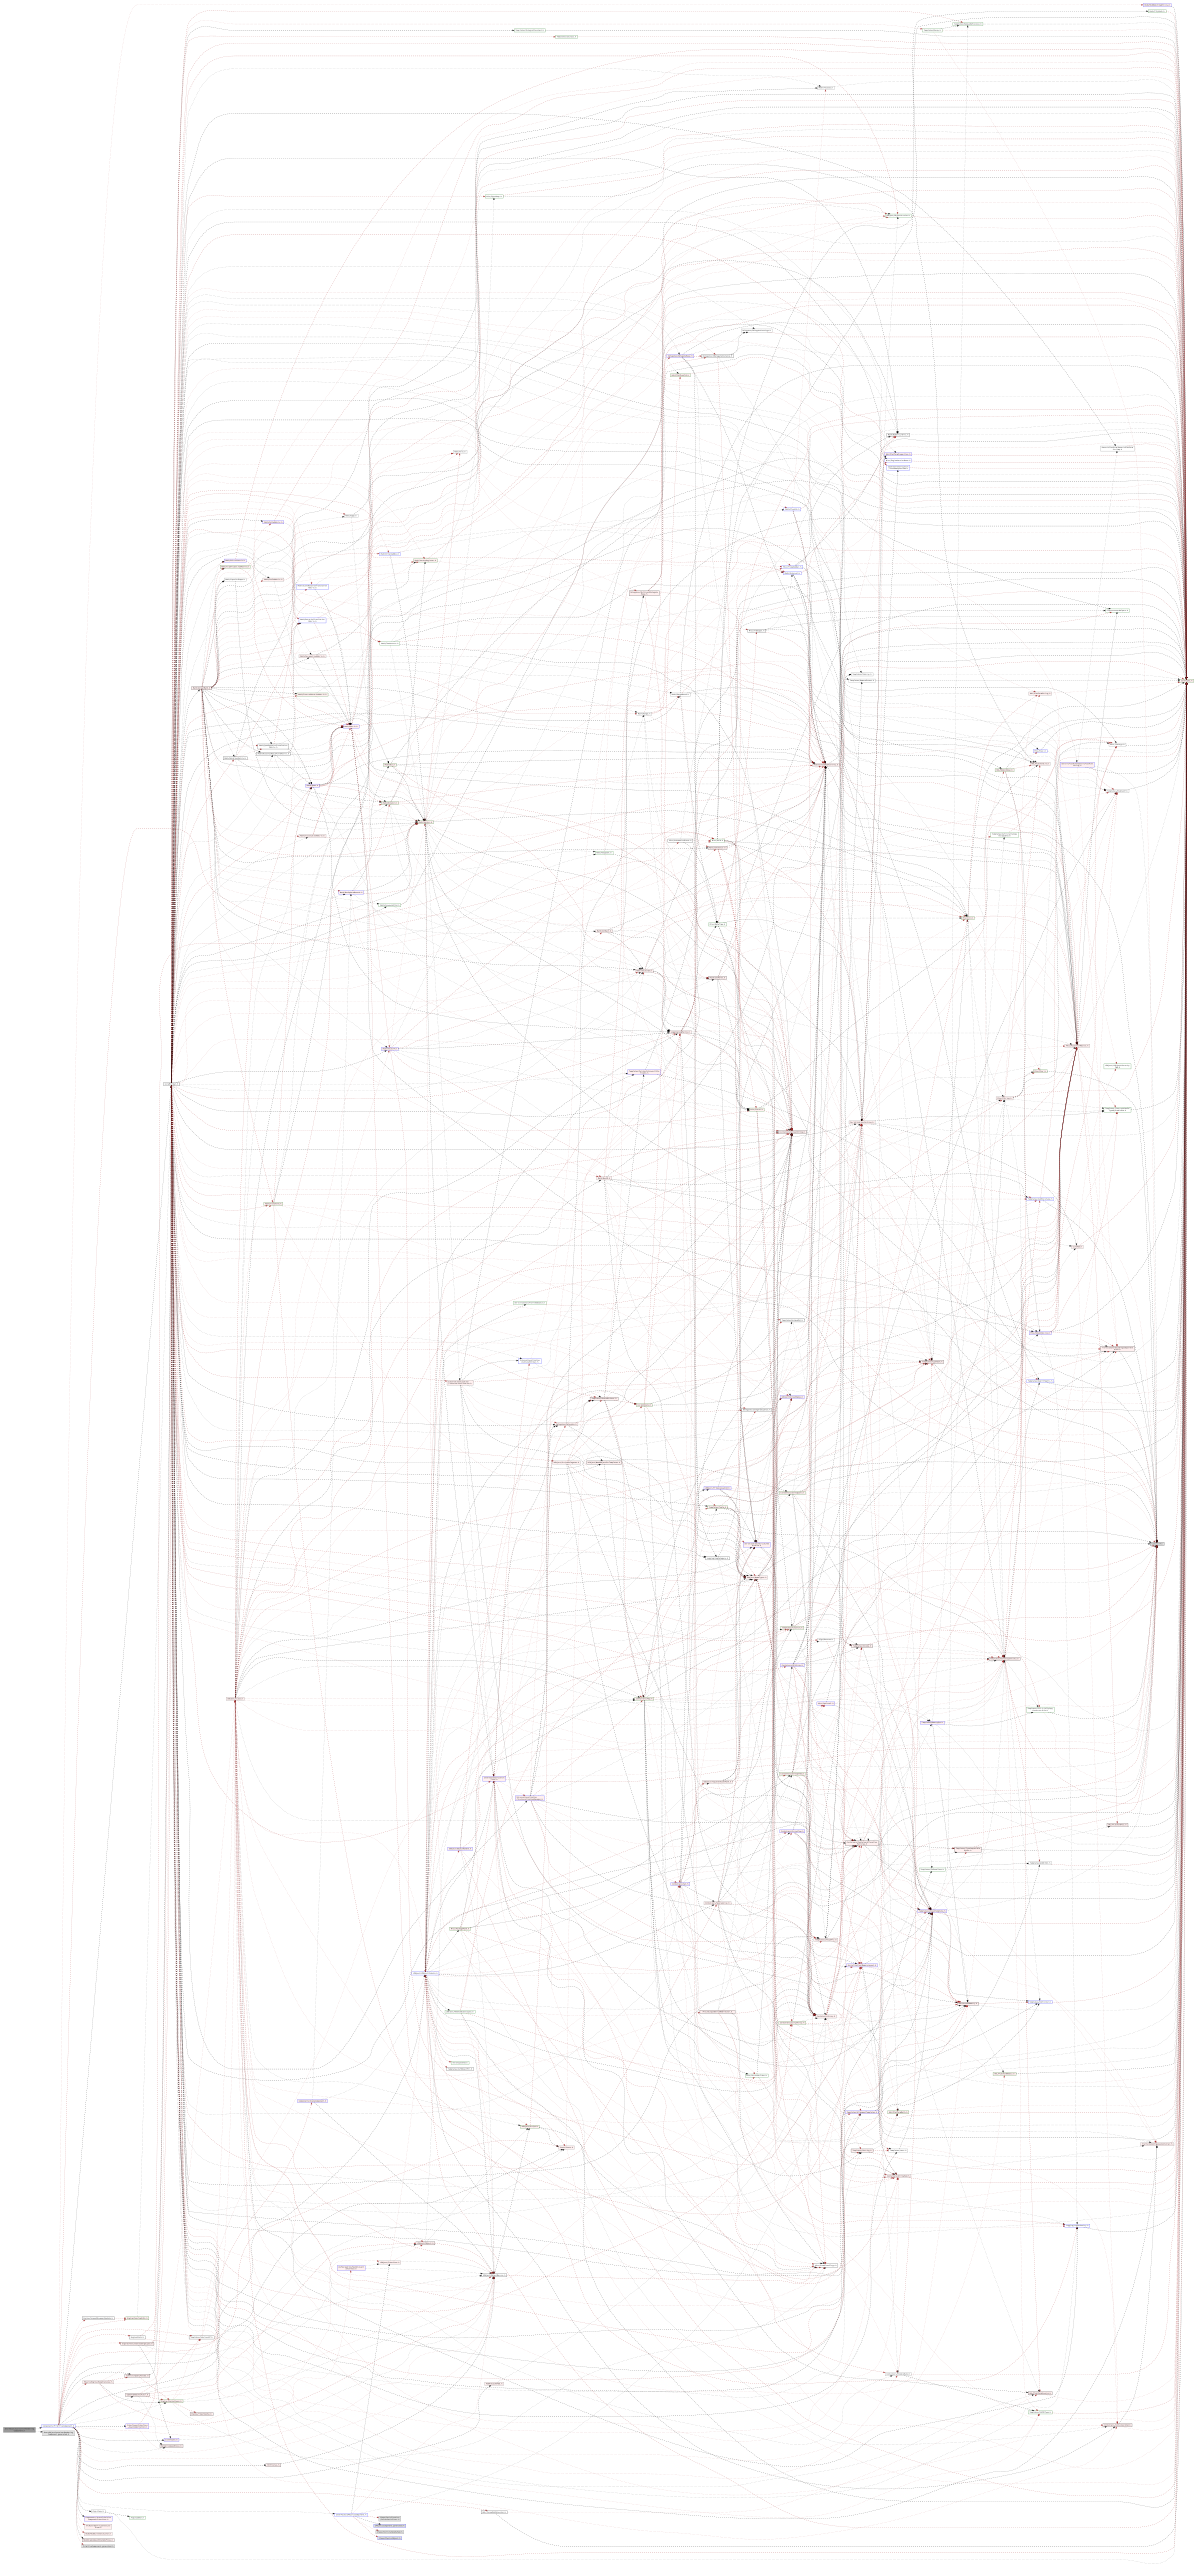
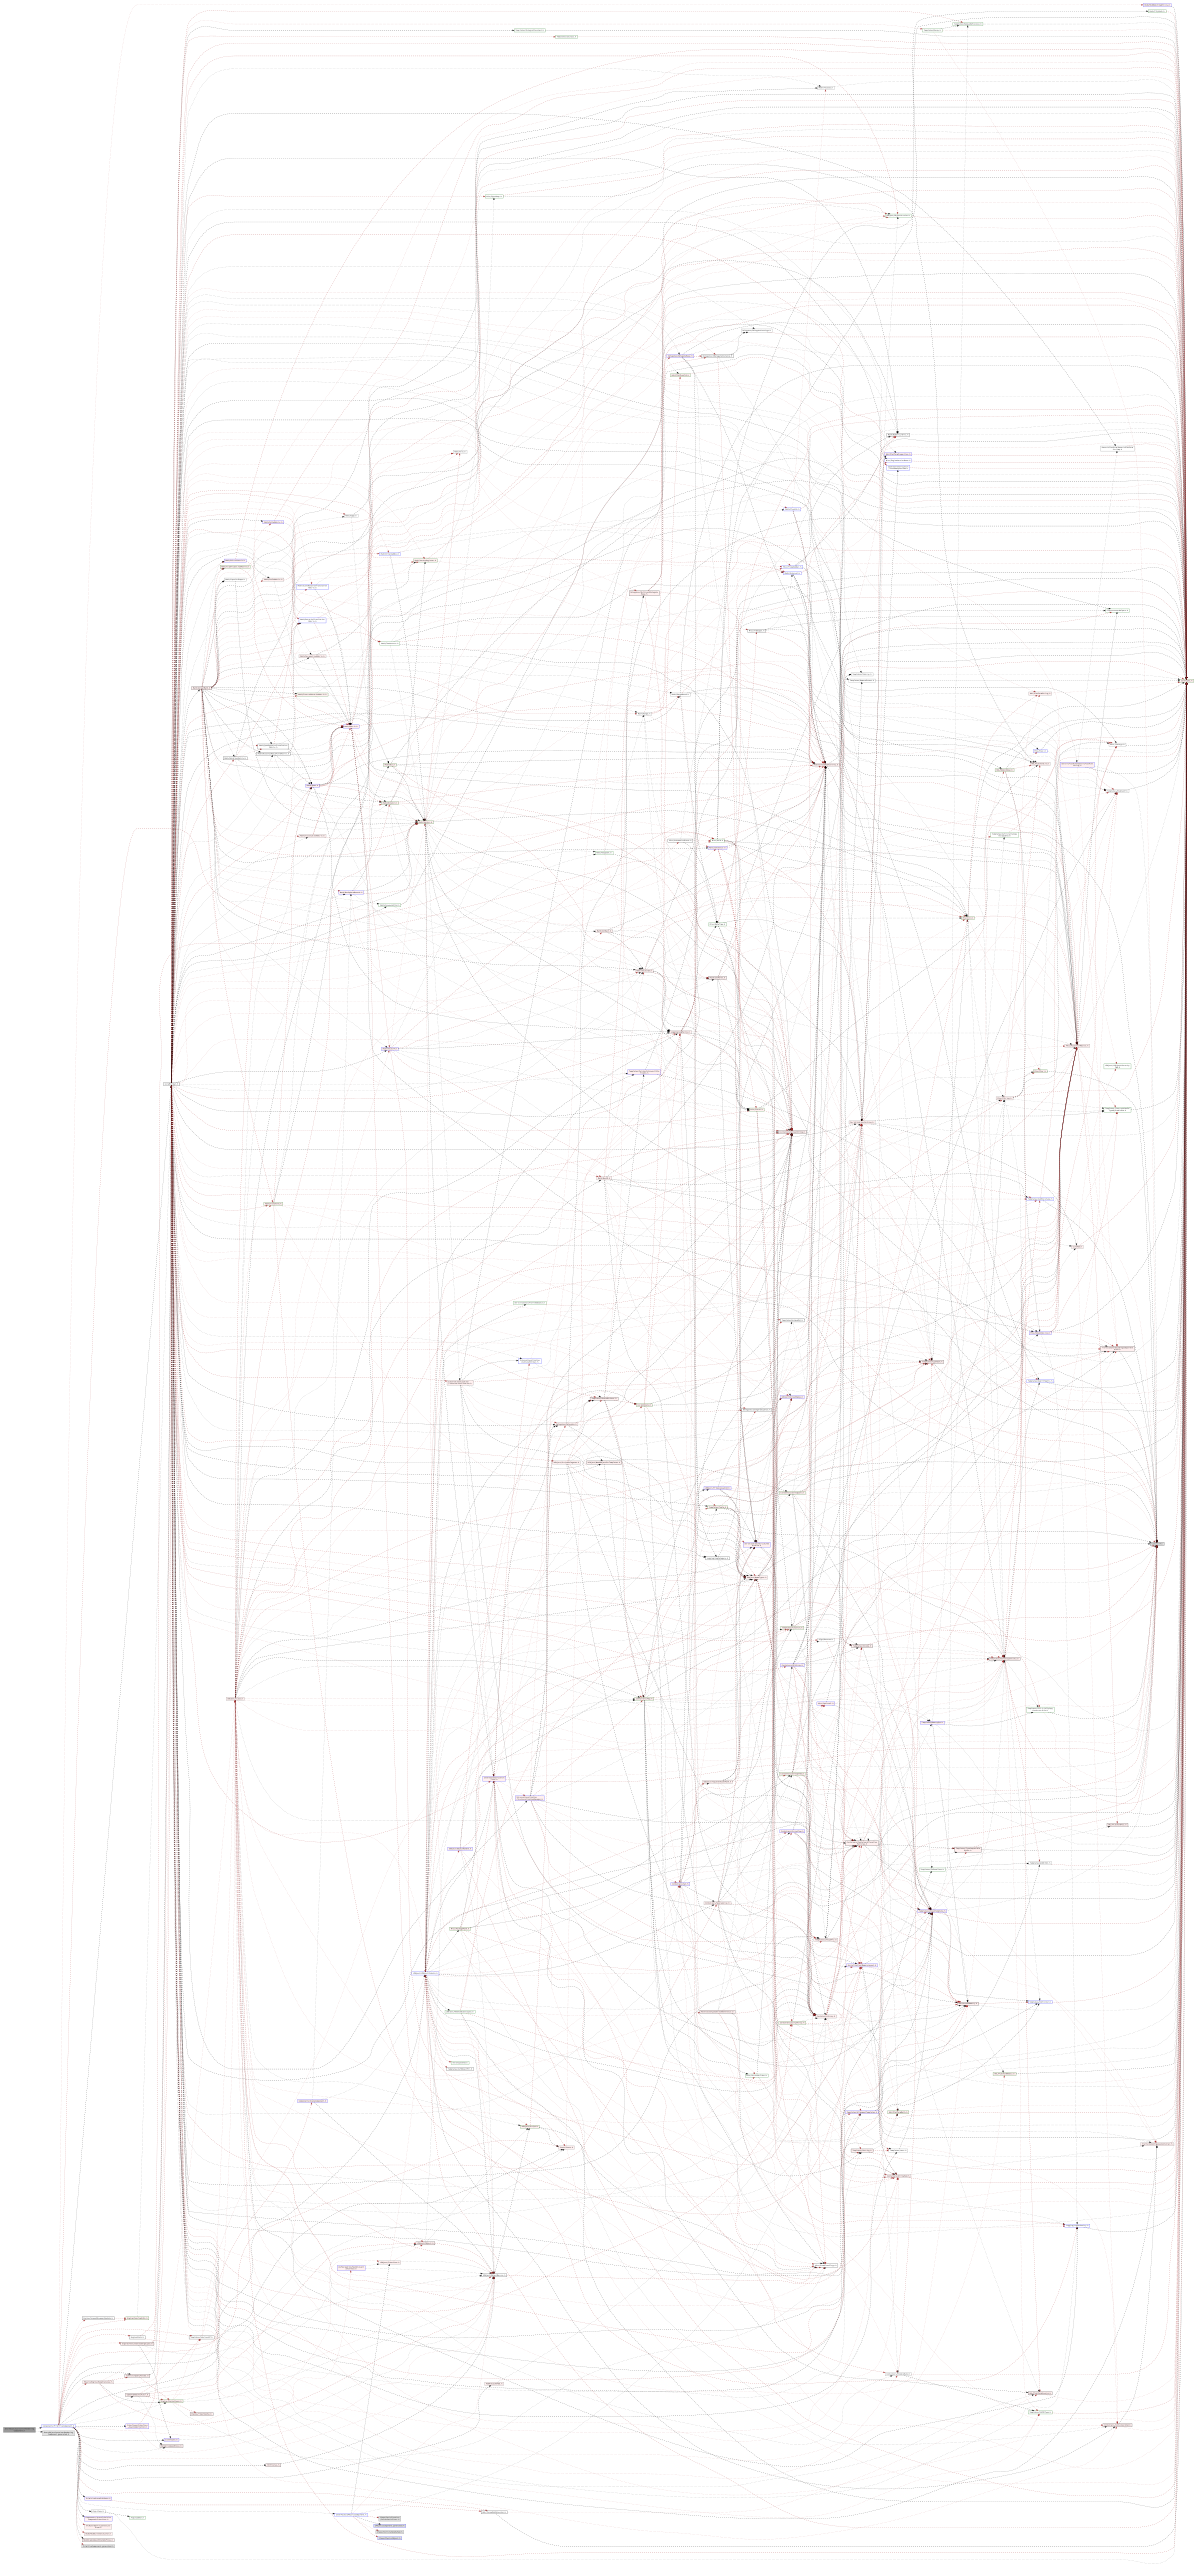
(718, 848) -> (718, 848)
(718, 2012) -> (718, 2012)
none -> (98, 2499)
